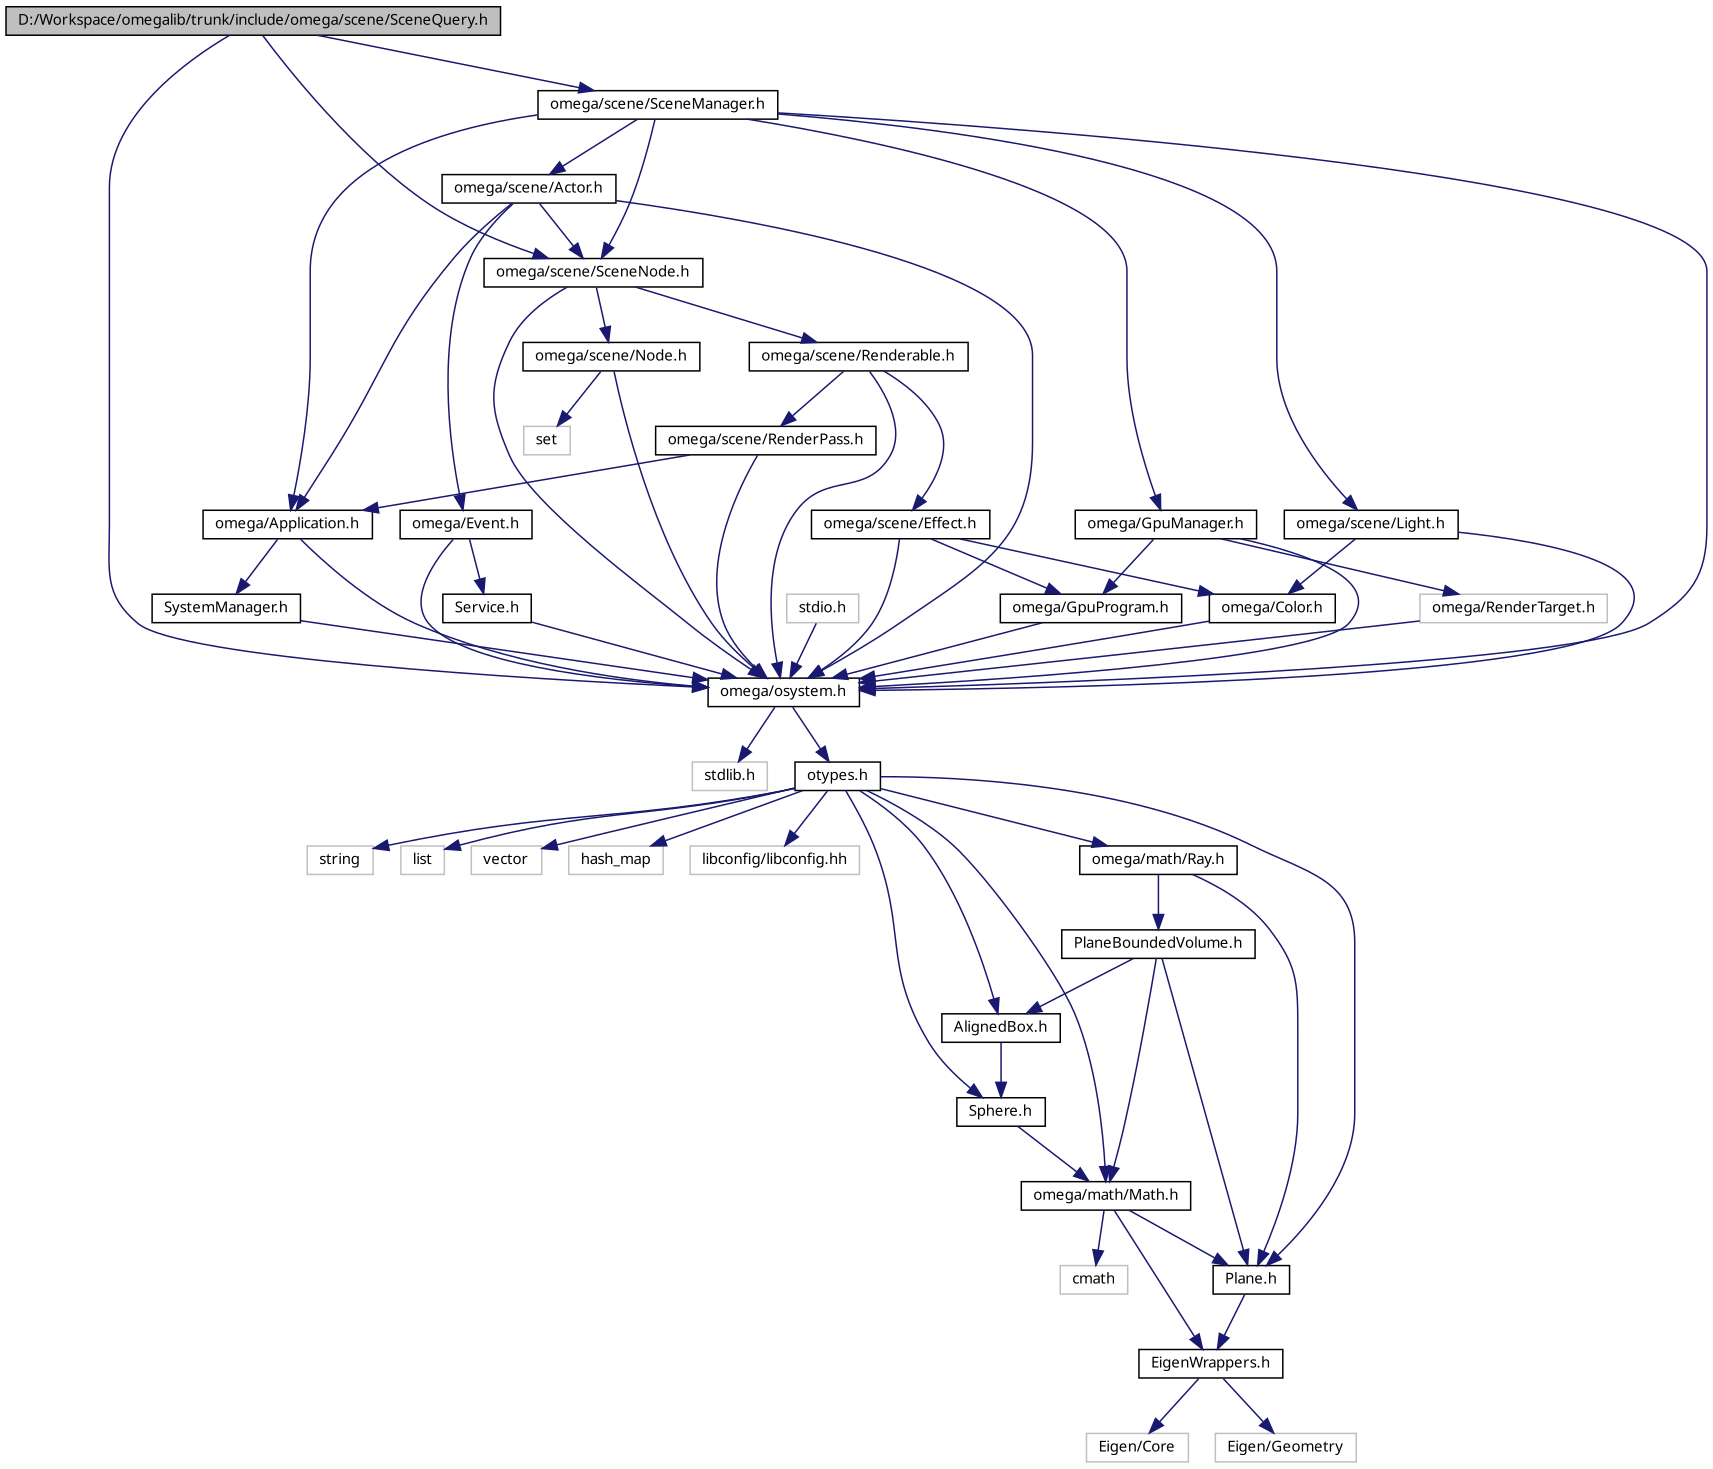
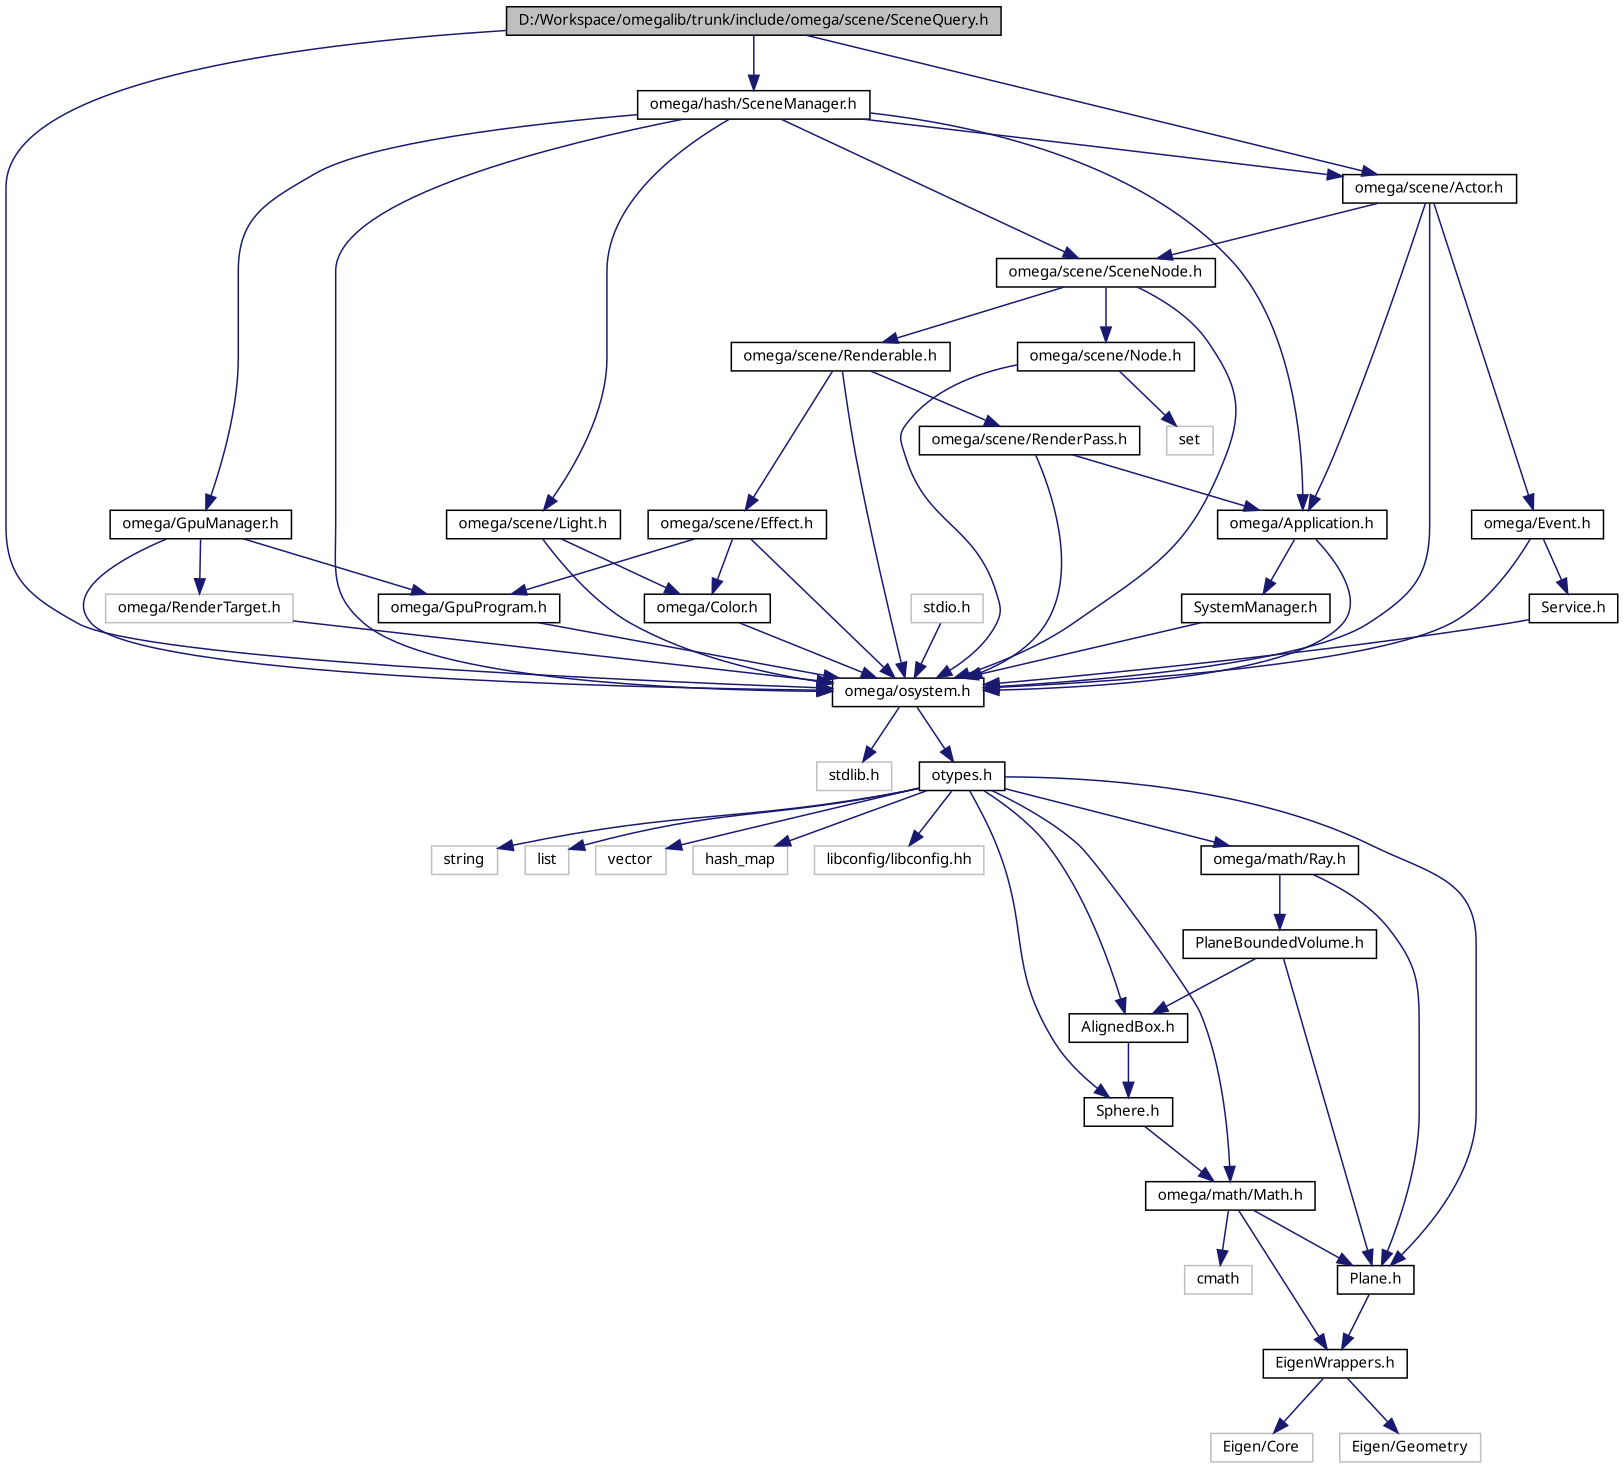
(658, 105) -> (754, 105)
(388, 172) -> (1084, 103)
(1137, 1063) -> none
